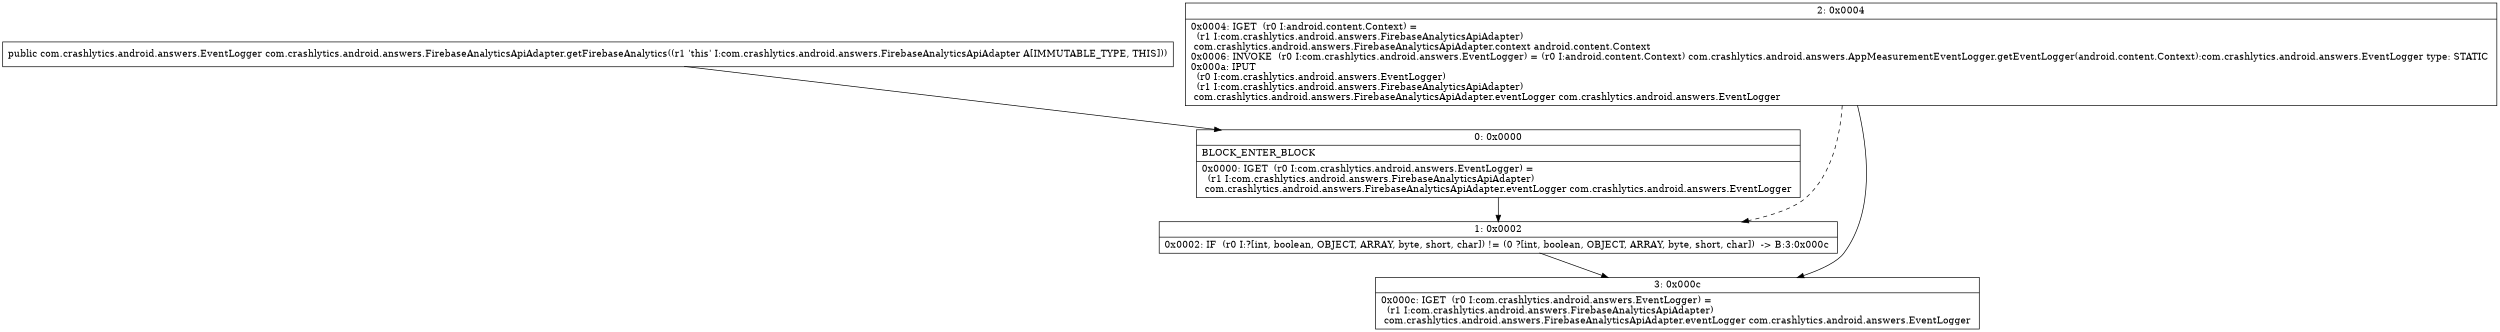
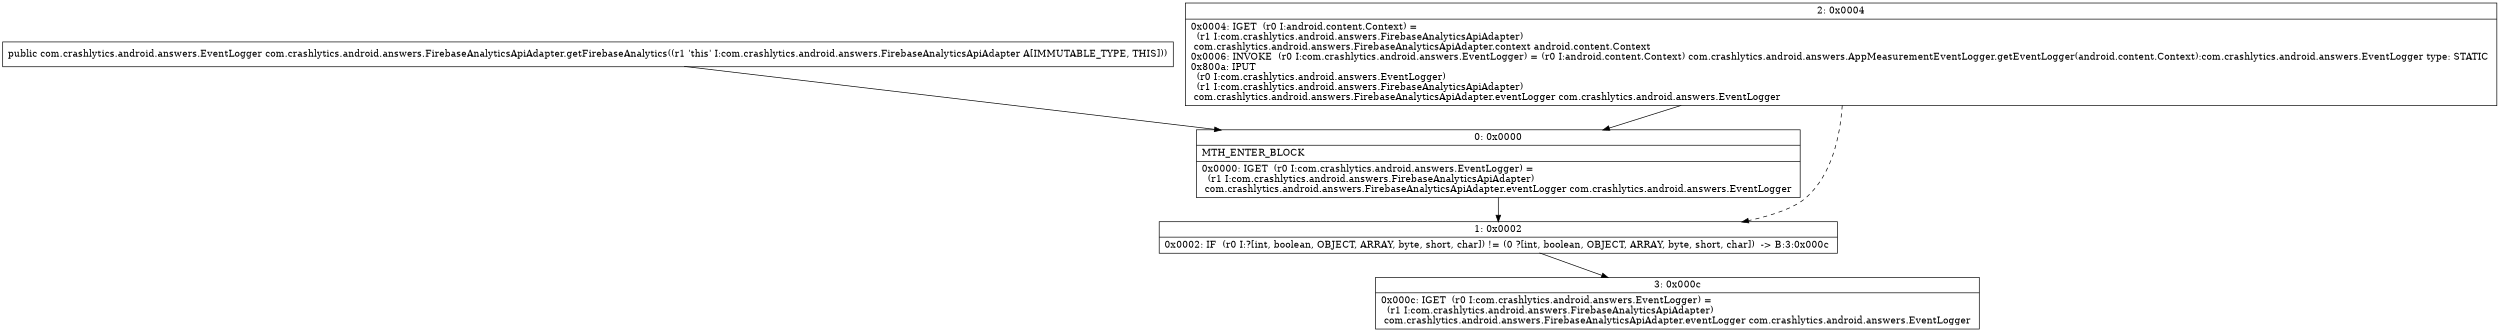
(1226, 67) -> (1226, 67)
(1259, 153) -> (1253, 153)
(1864, 204) -> (1645, 117)
